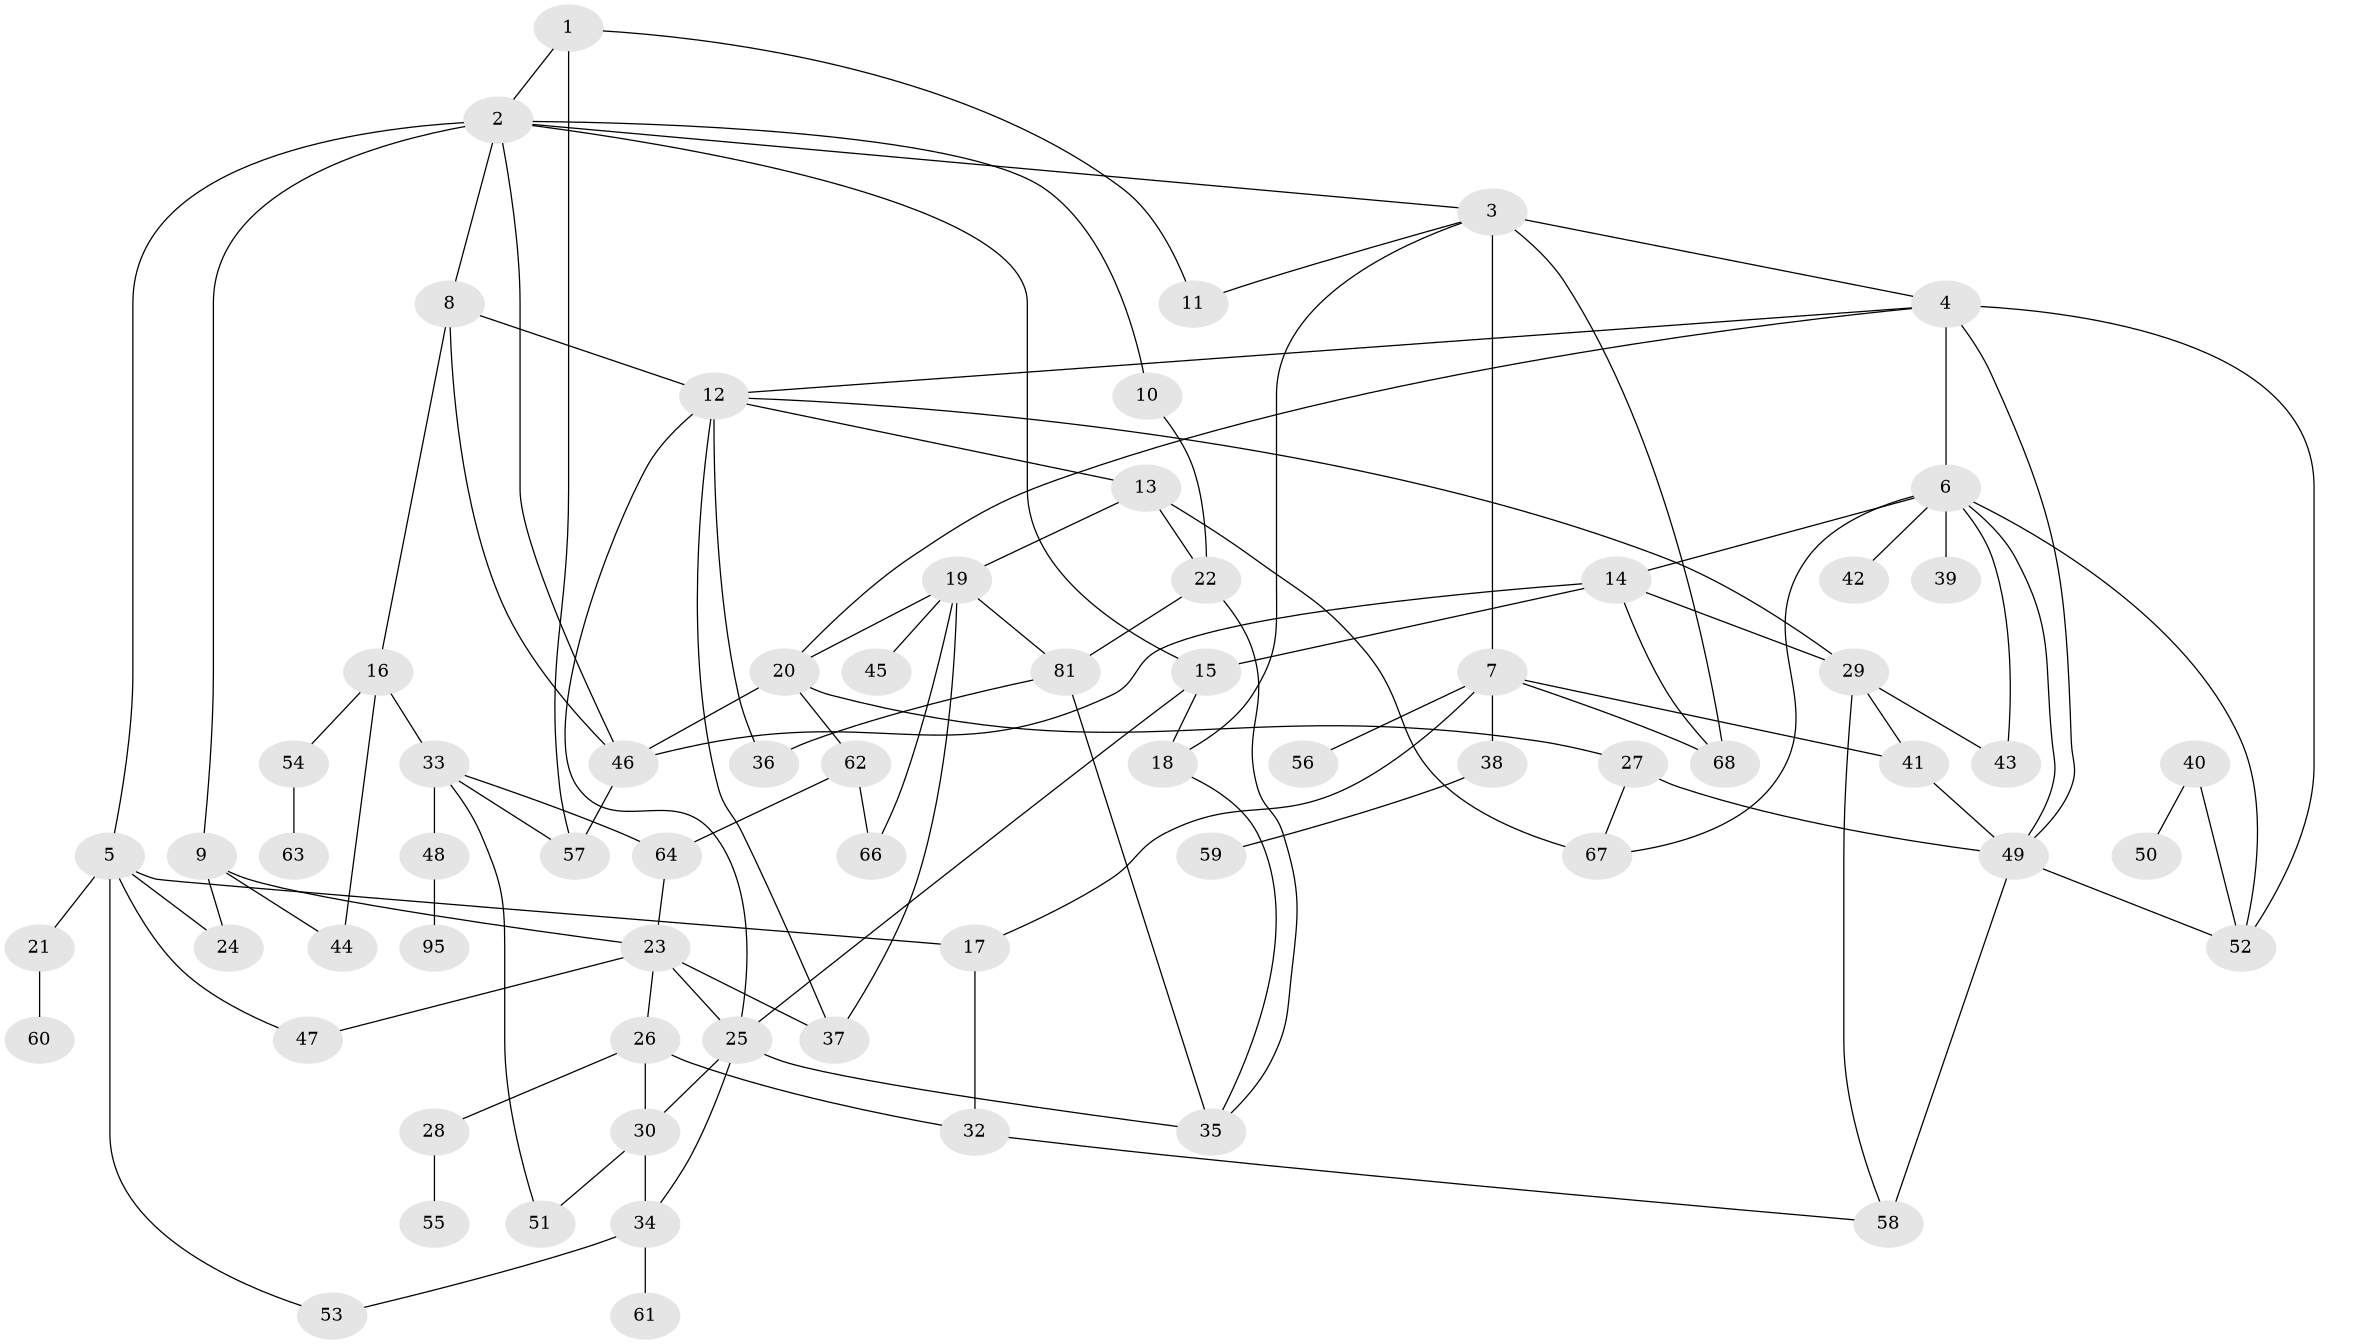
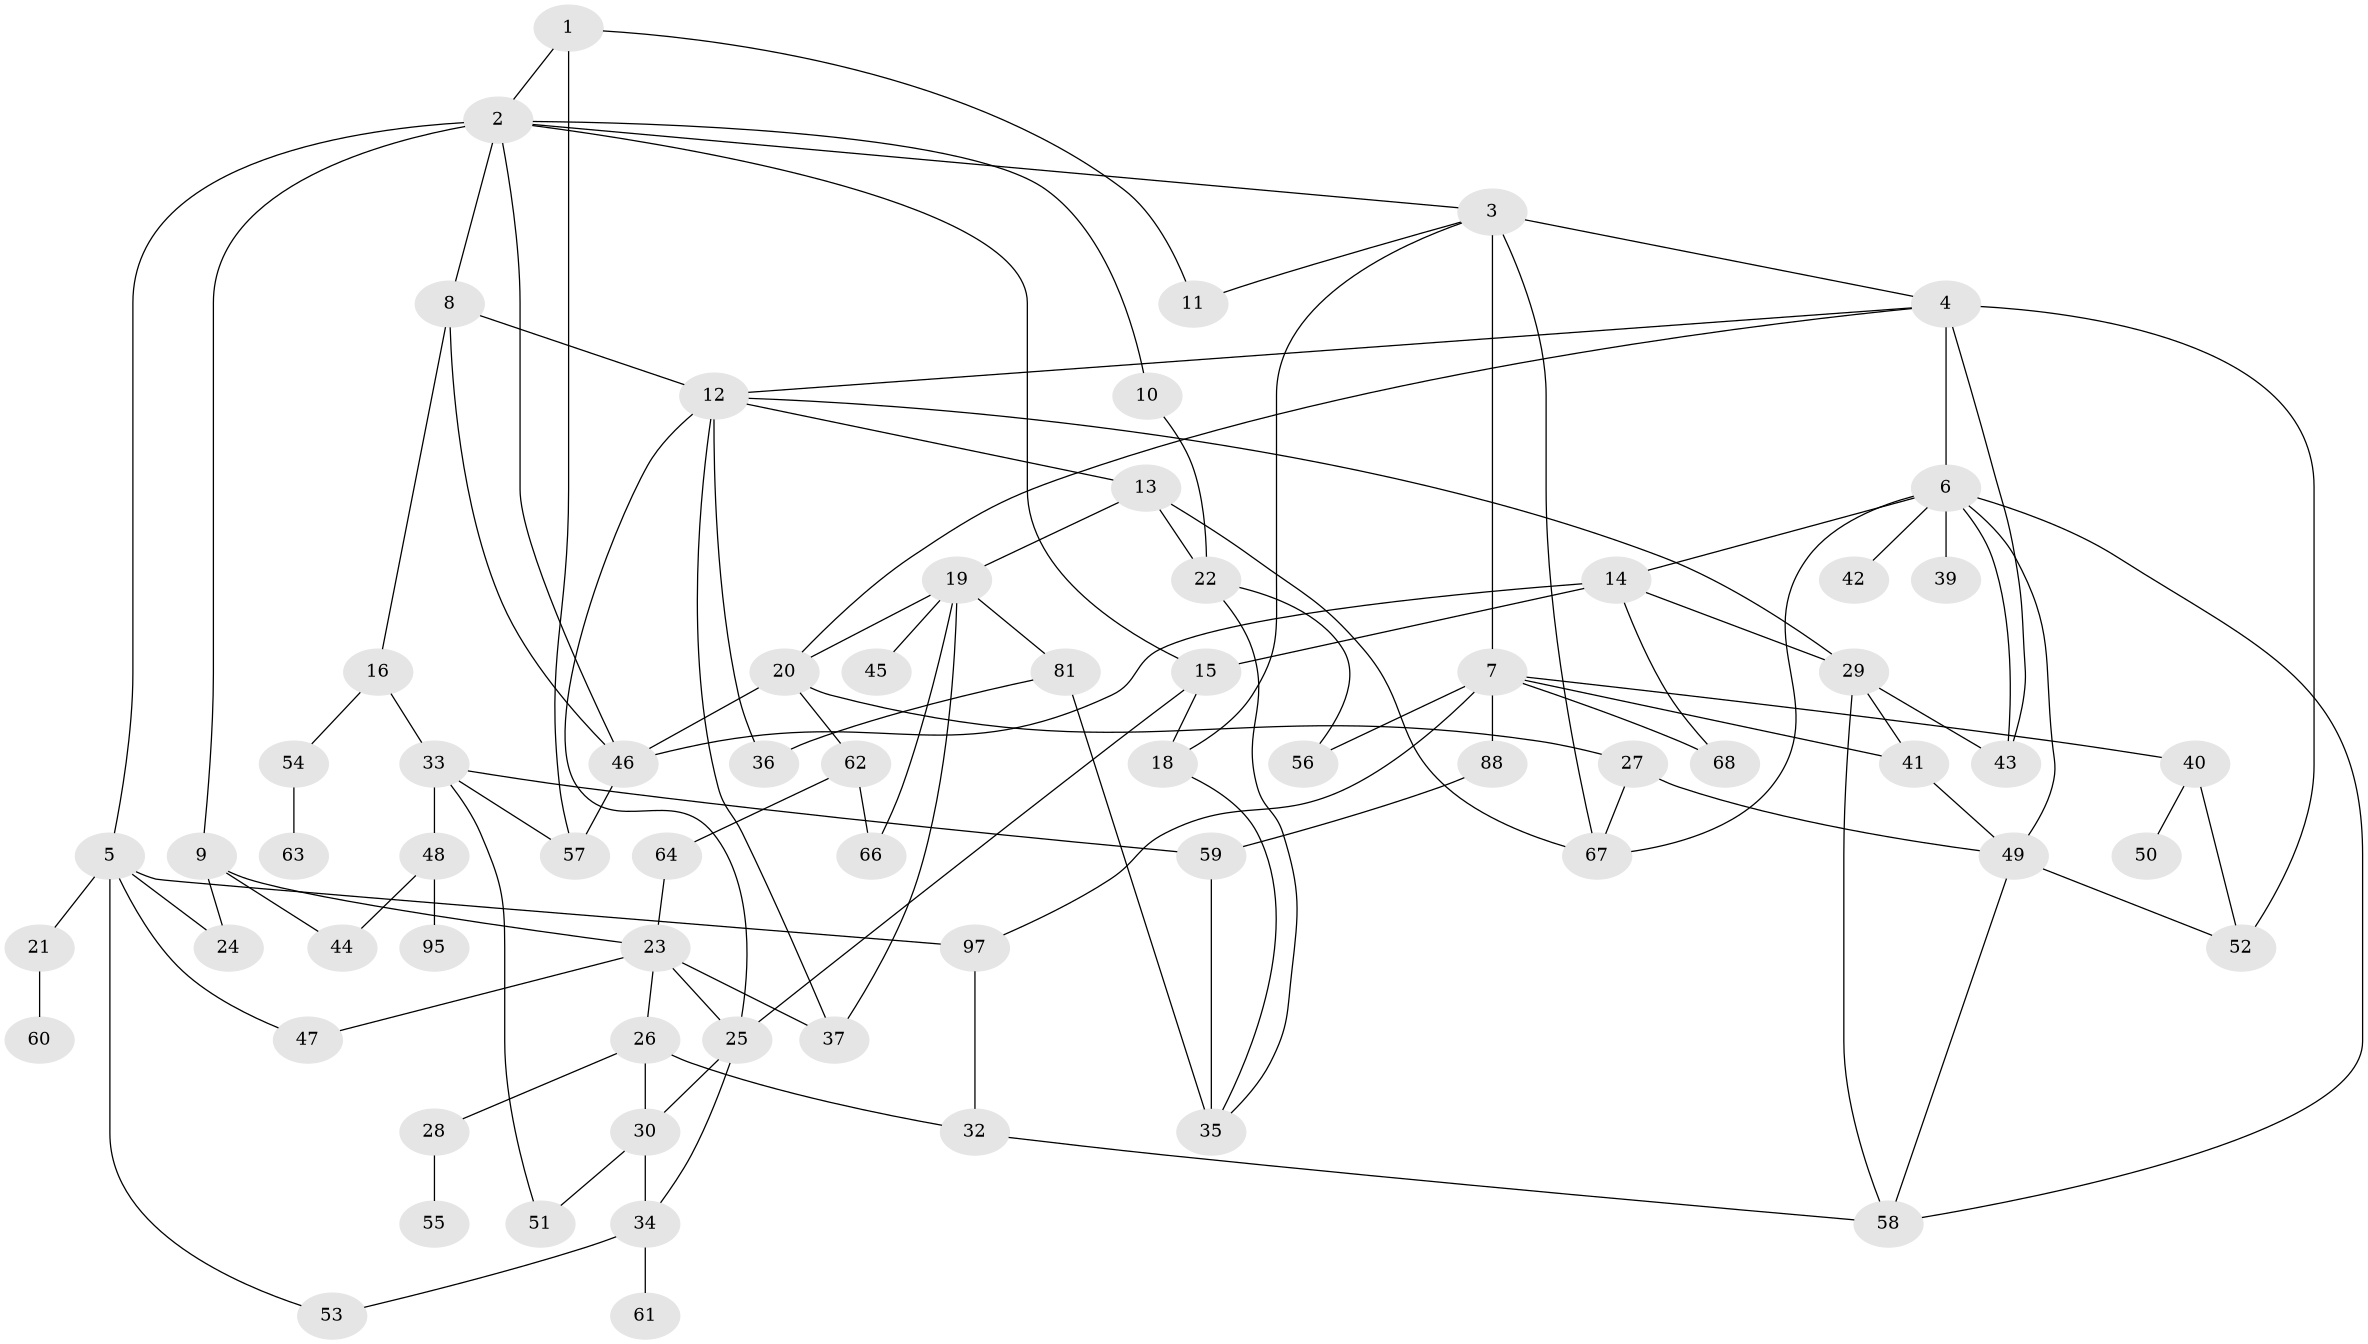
(1653, 470) -> (1547, 532)
(2059, 578) -> (2010, 531)
(1138, 625) -> (1329, 633)
(2193, 666) -> (2363, 912)
none -> (1829, 712)
(1492, 764) -> (1492, 764)
(553, 807) -> (822, 816)
(360, 810) -> (399, 891)
(975, 948) -> (975, 948)
(959, 1096) -> (1211, 994)
